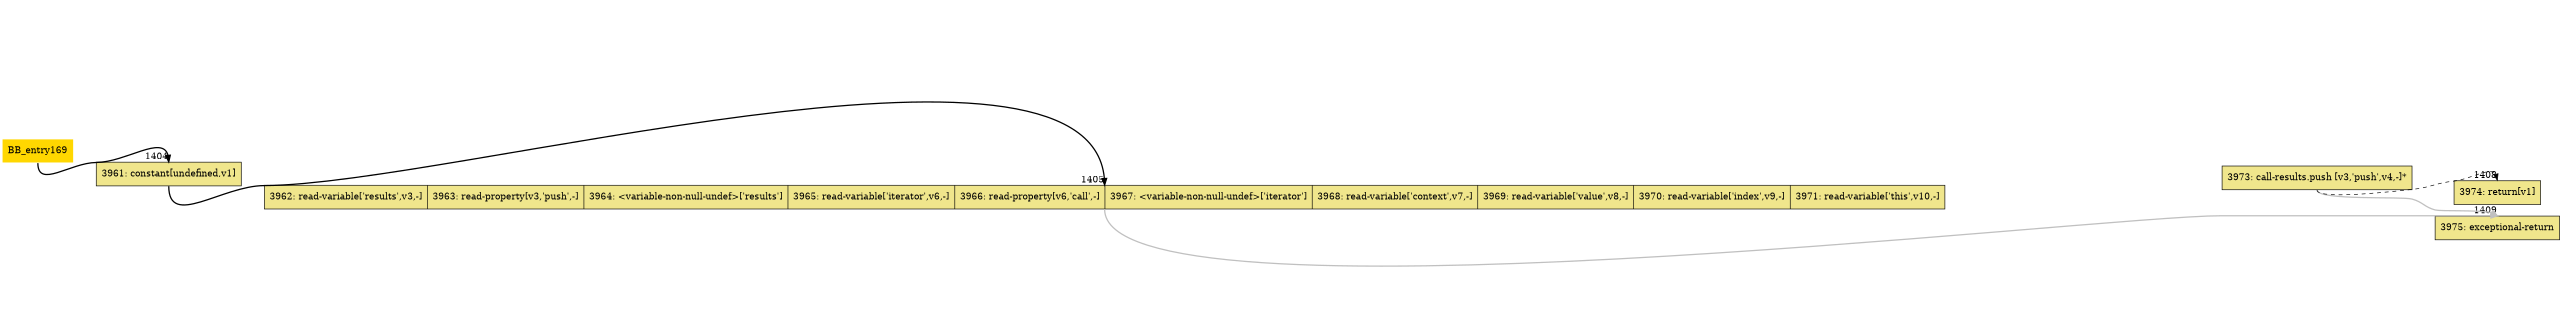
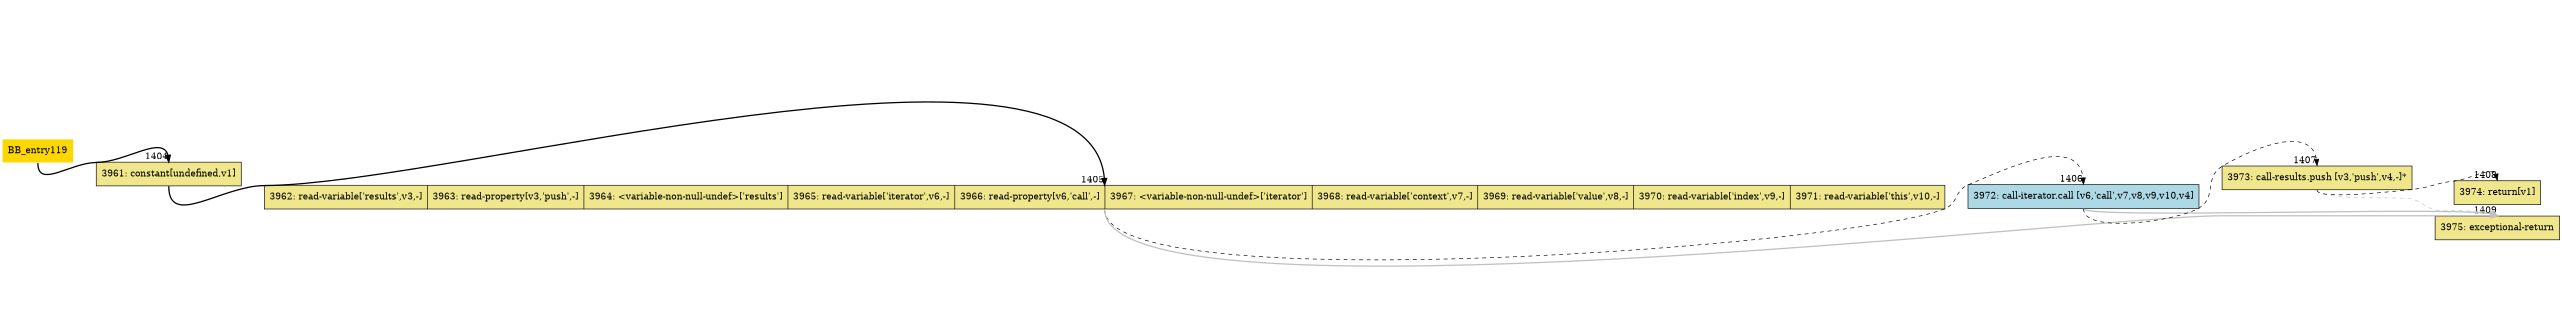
(38, 151) -> (38, 151)
none -> (2083, 196)
(2405, 198) -> (2405, 198)
